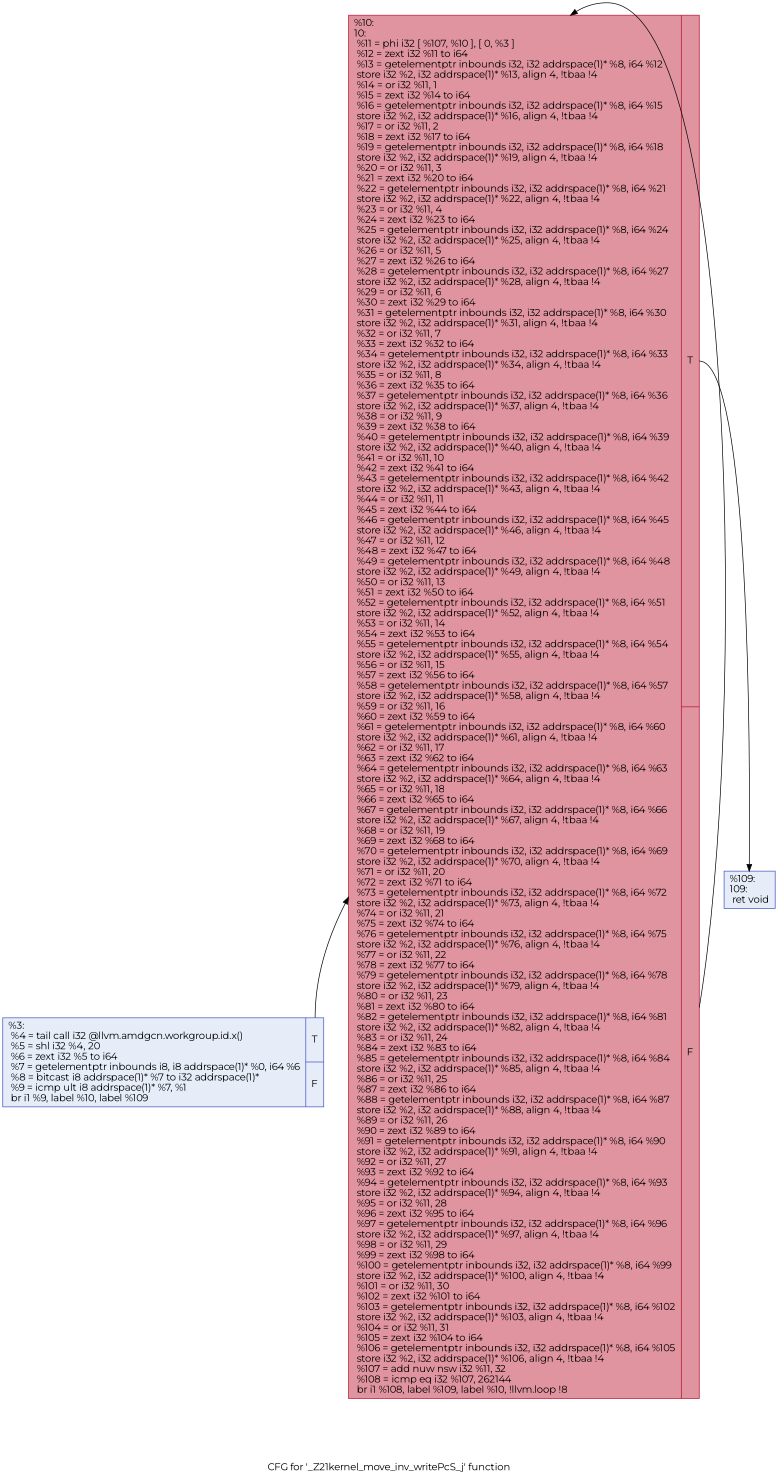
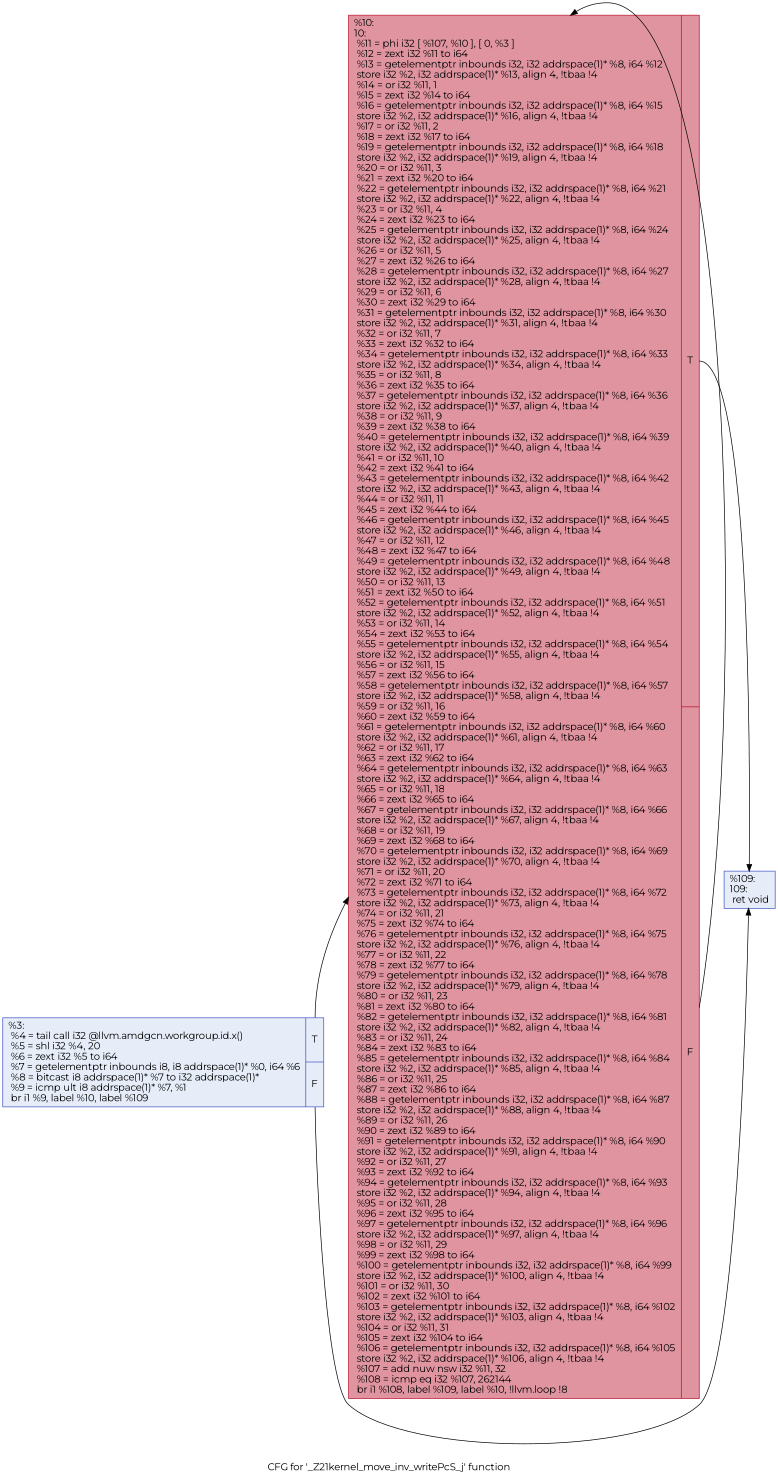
none -> (620, 1435)
